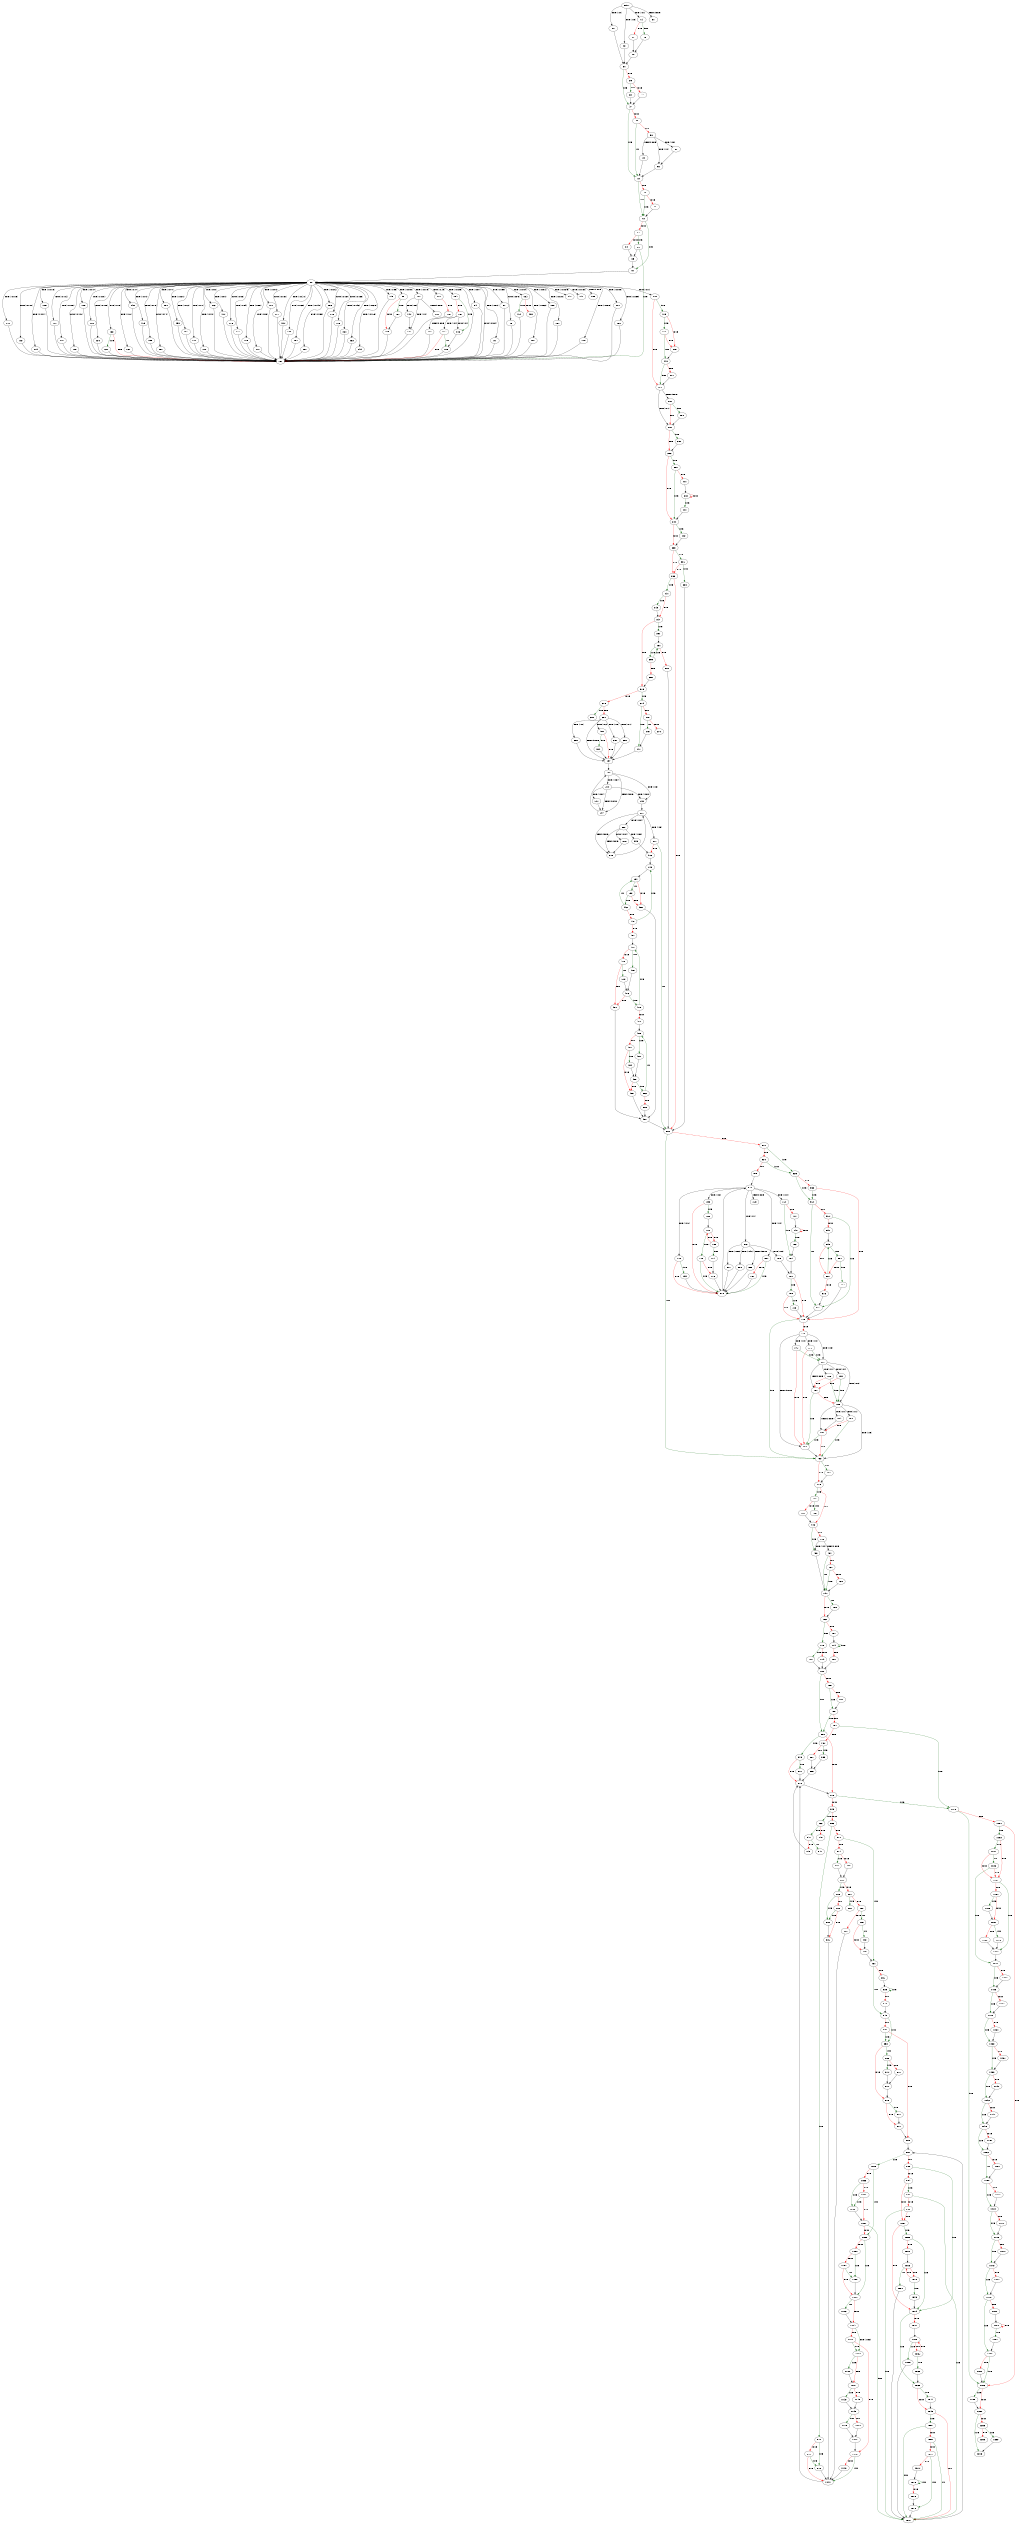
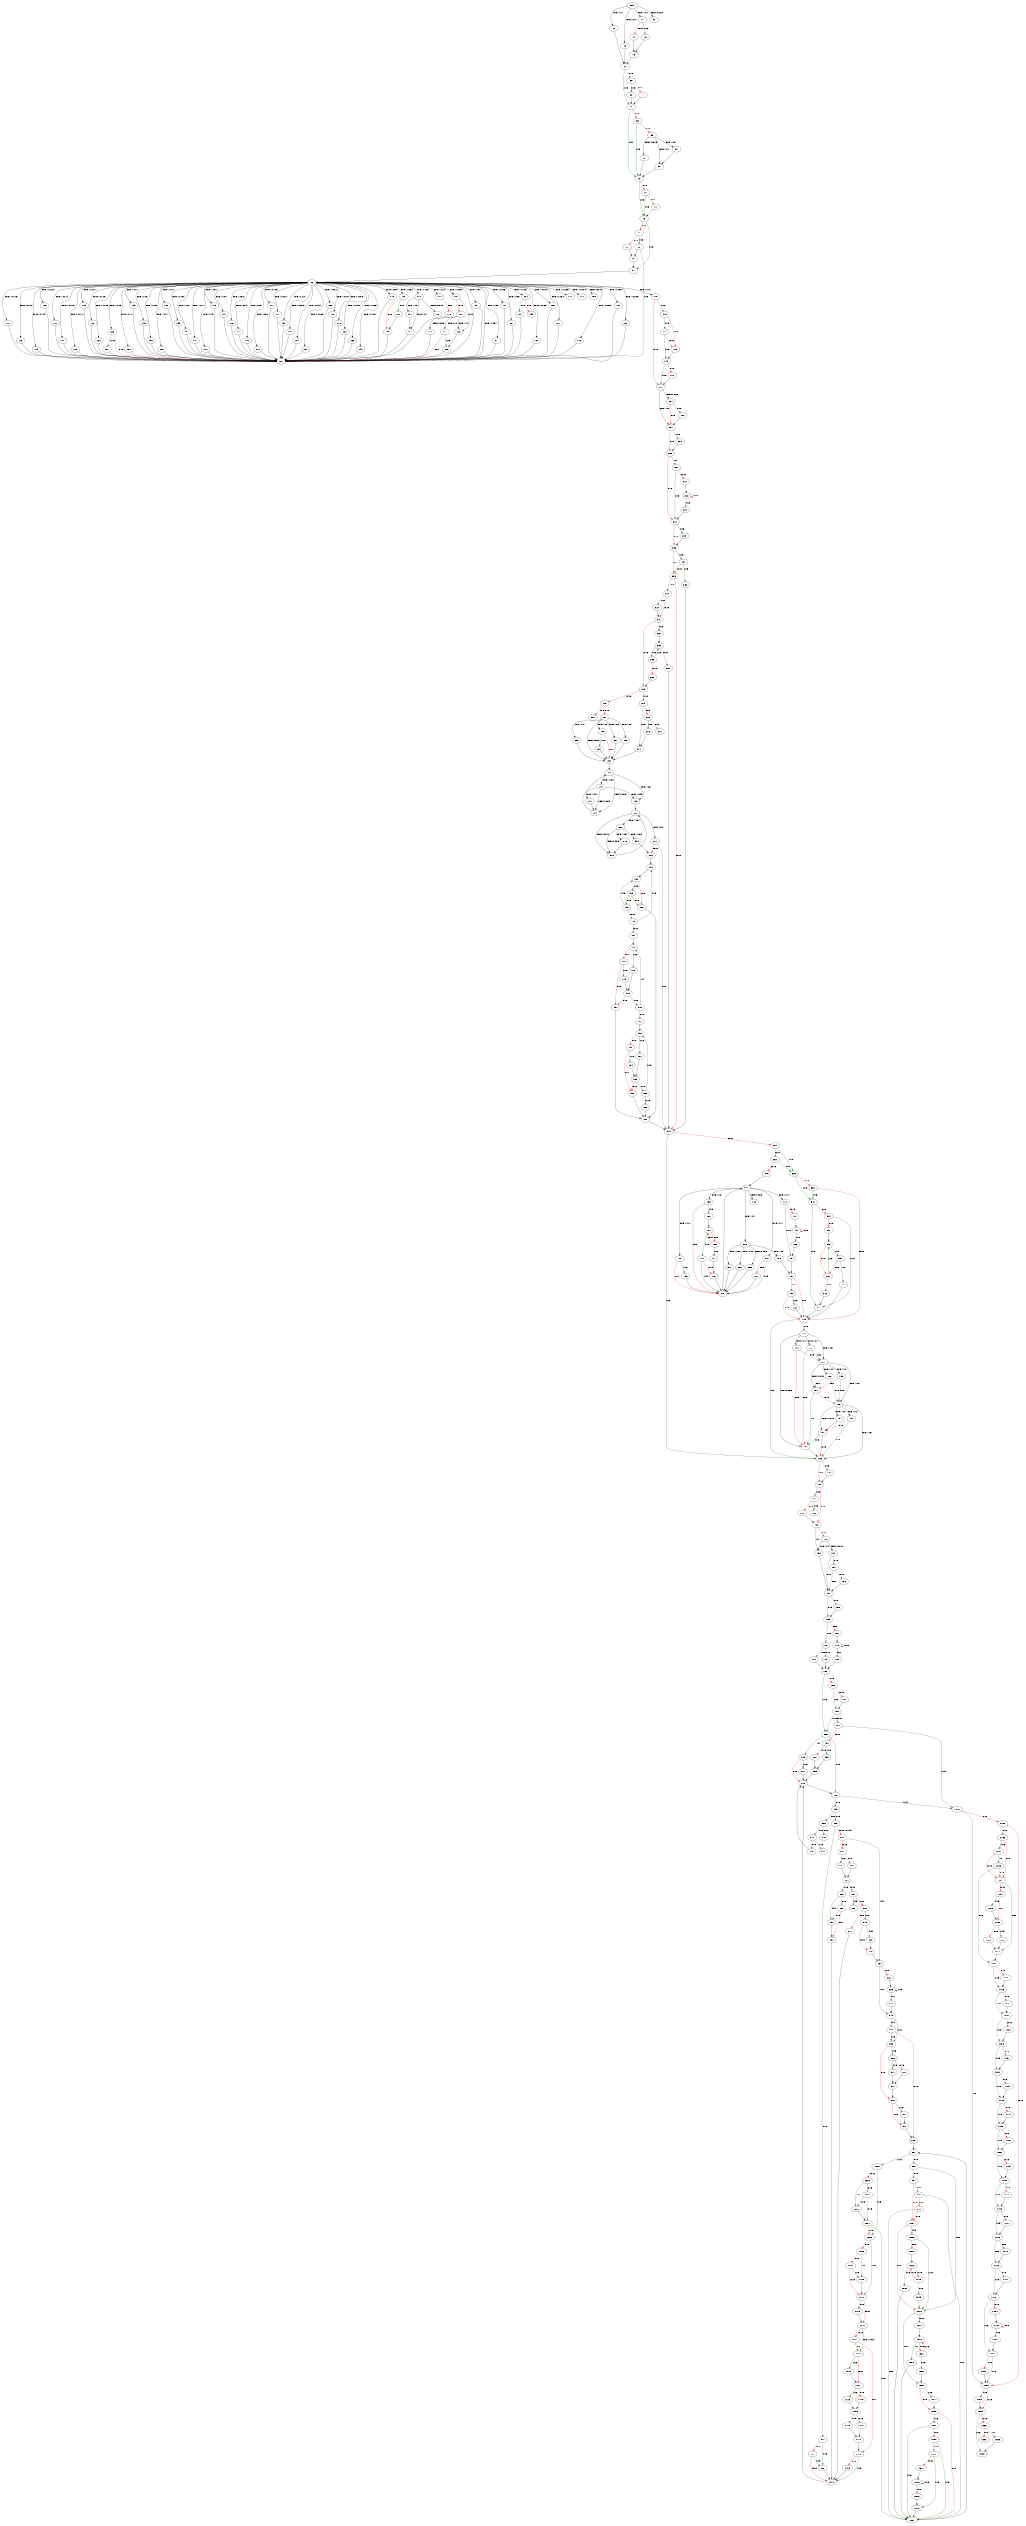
(838, 1830) -> (846, 1830)
